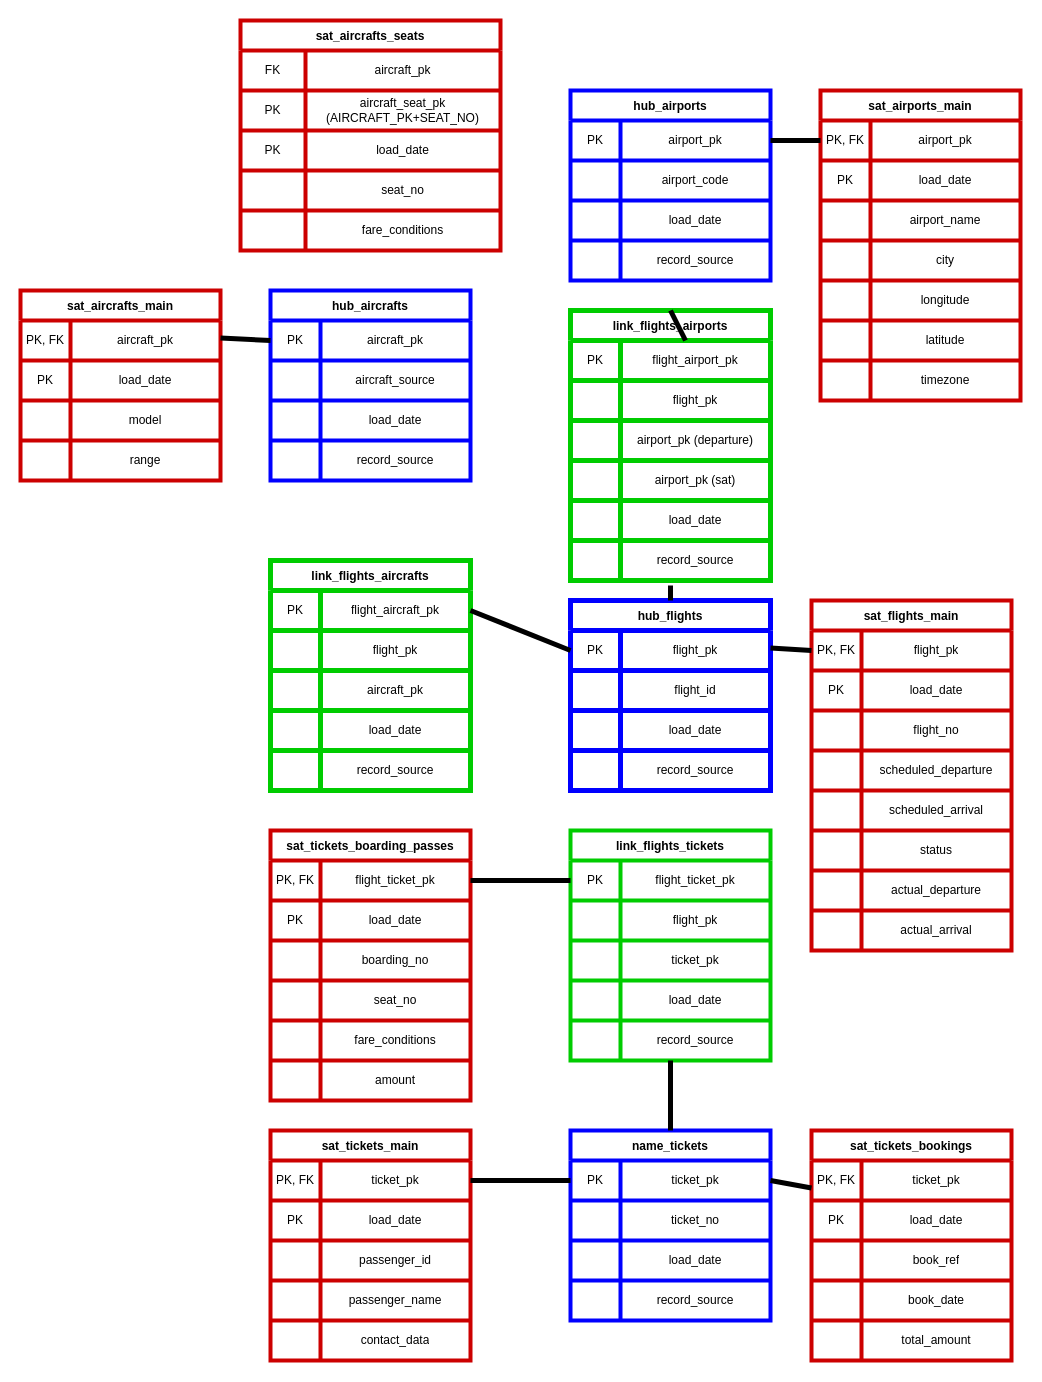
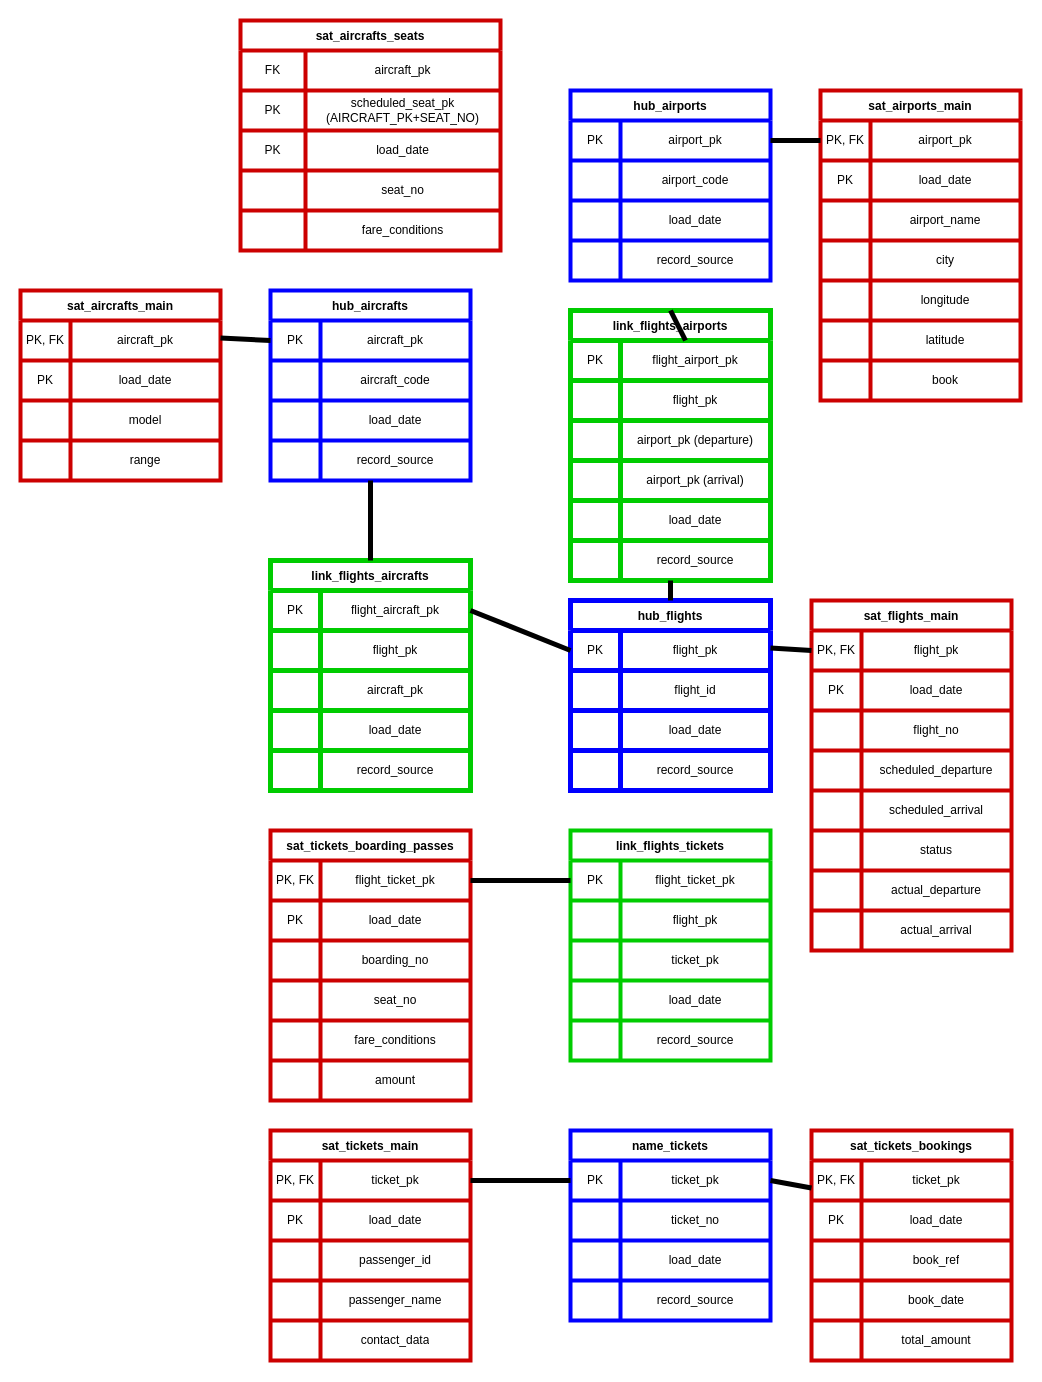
(403, 111) -> (403, 111)
(396, 381) -> (396, 381)
(946, 381) -> (946, 381)
(696, 481) -> (696, 481)
none -> (371, 522)
(671, 585) -> (671, 585)
(671, 1097) -> none
